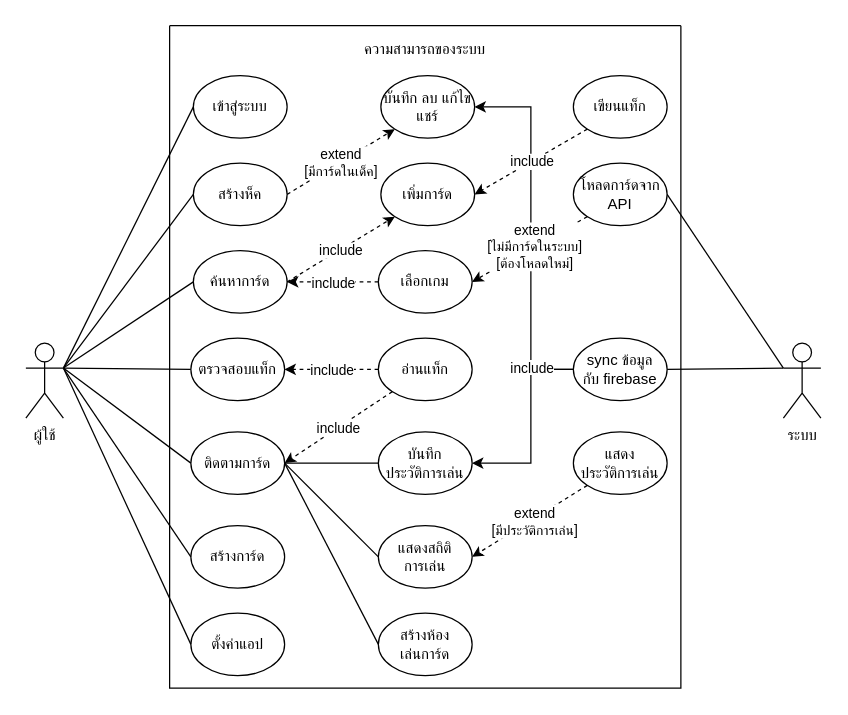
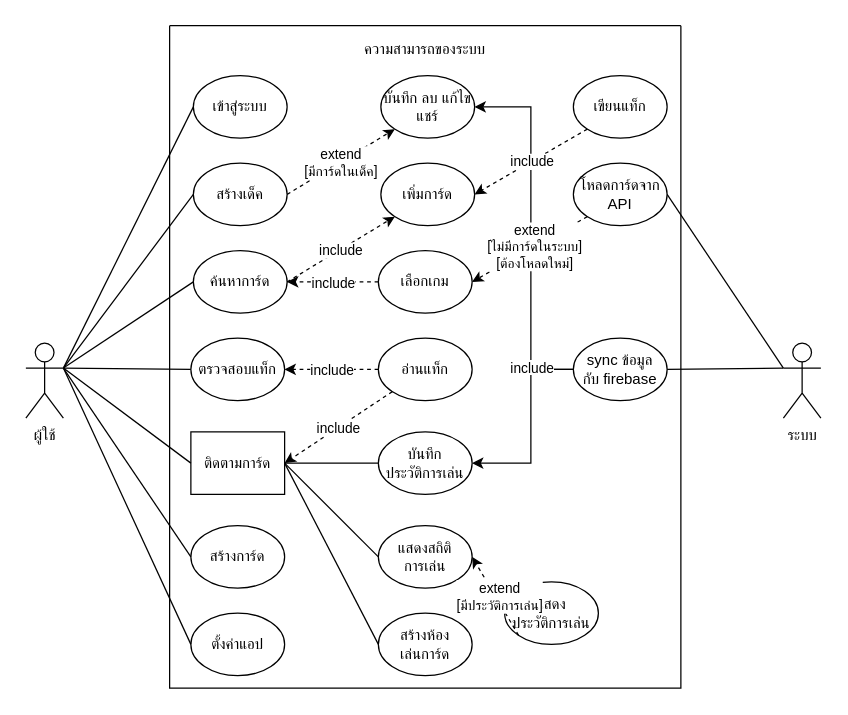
(240, 194) -> (240, 194)
(238, 463) -> (238, 463)
(620, 463) -> (551, 613)
